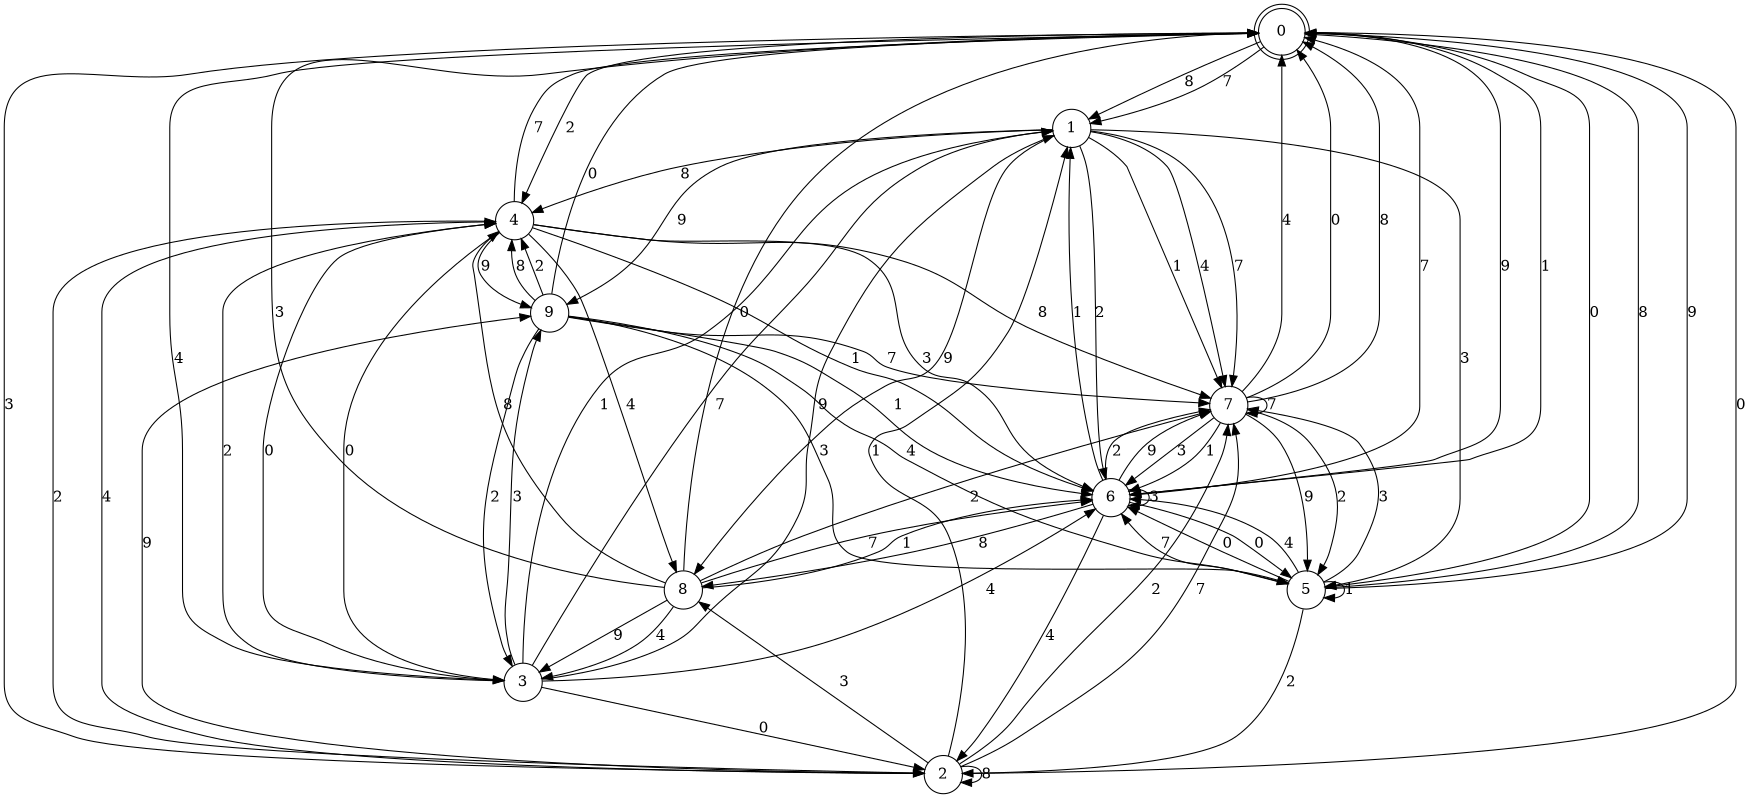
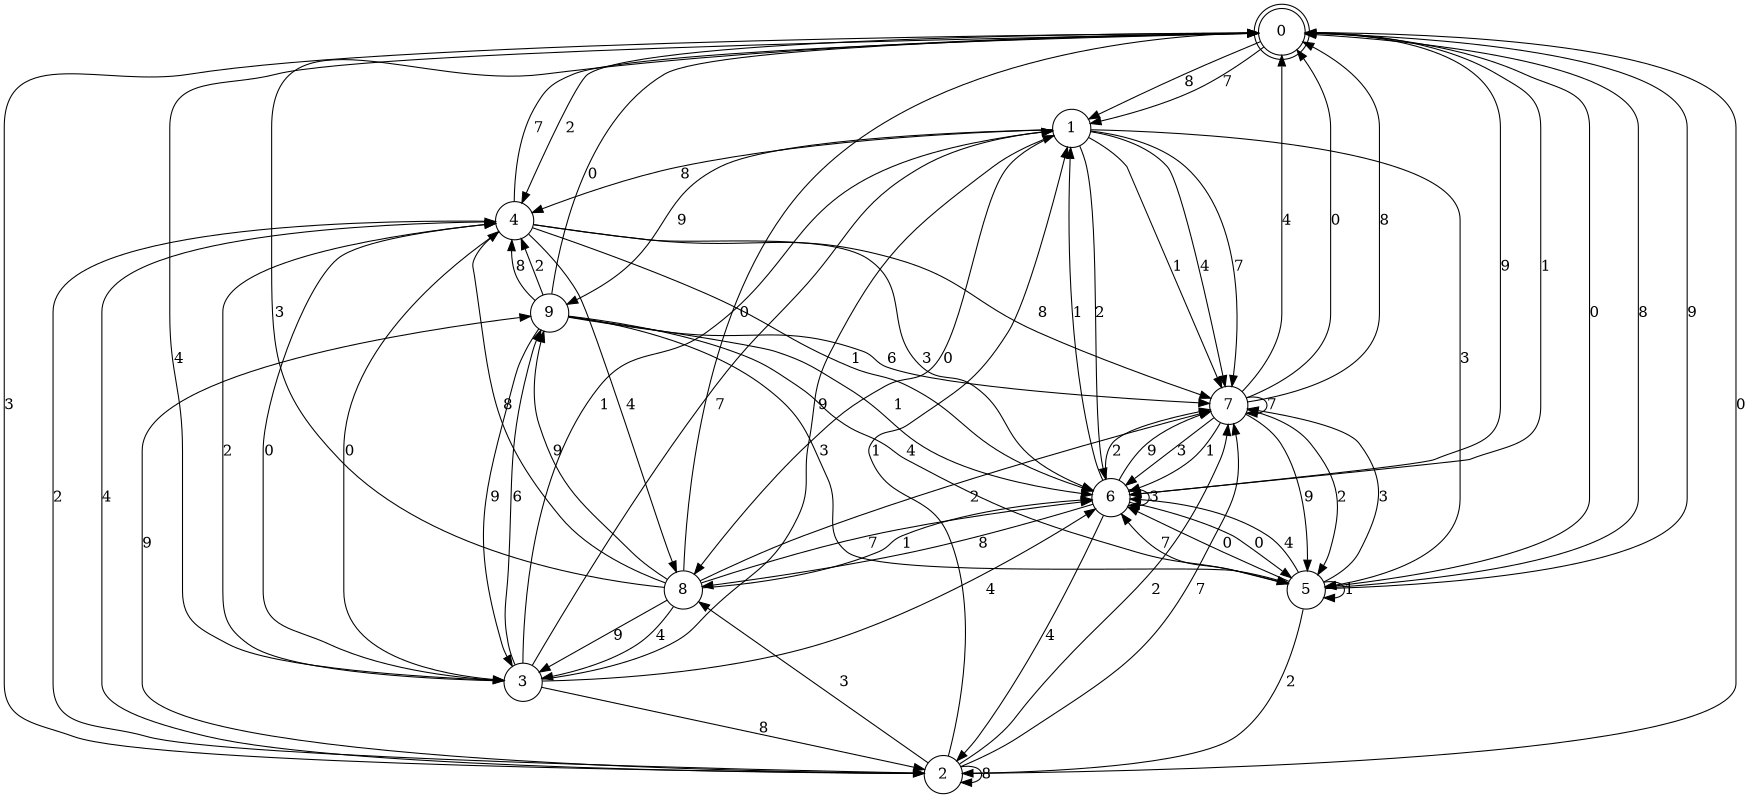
(481, 275) -> (564, 480)
(1420, 351) -> none
(892, 359) -> (892, 359)
(949, 359) -> (949, 359)
(496, 498) -> (496, 498)
(518, 498) -> (518, 498)
(764, 728) -> (764, 728)
